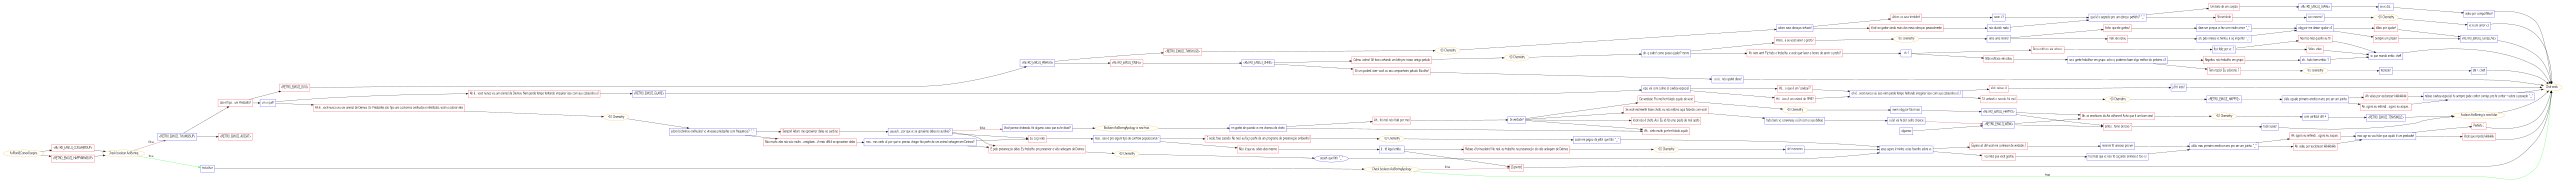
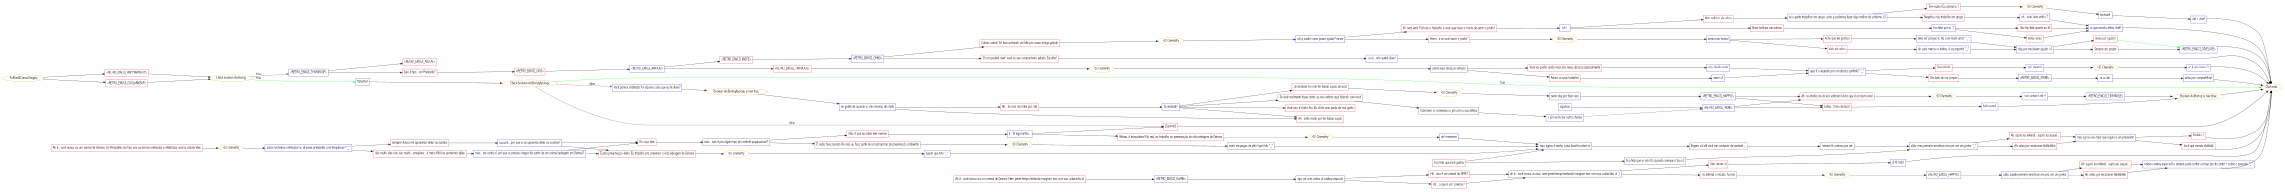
(2428, 33) -> (2147, 44)
(268, 103) -> none
(976, 130) -> (583, 85)
(1956, 153) -> (1504, 156)
(1331, 159) -> (937, 154)
